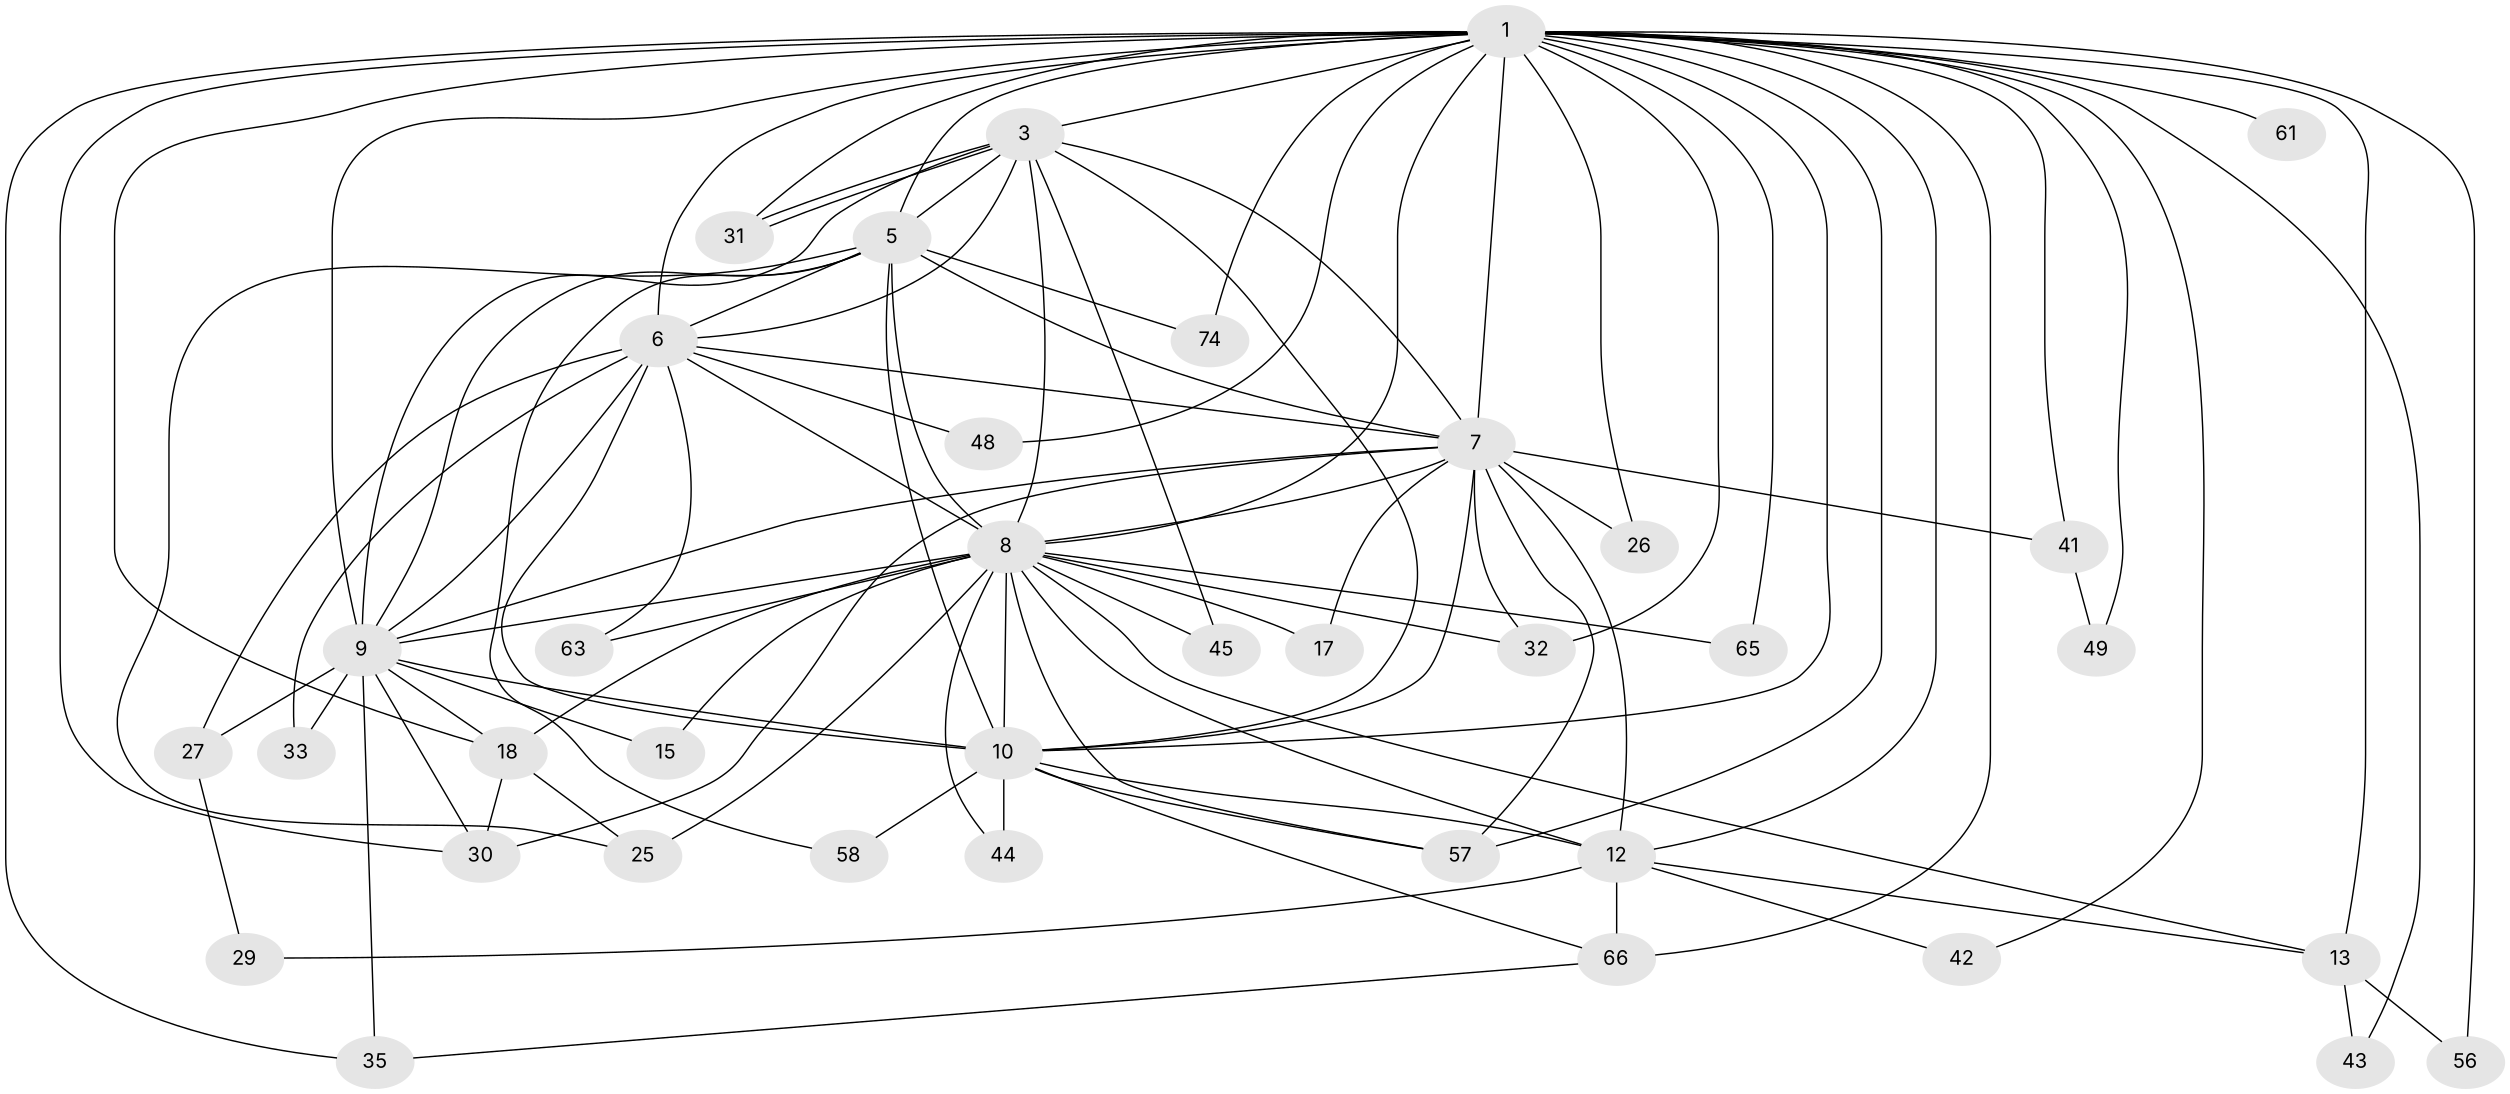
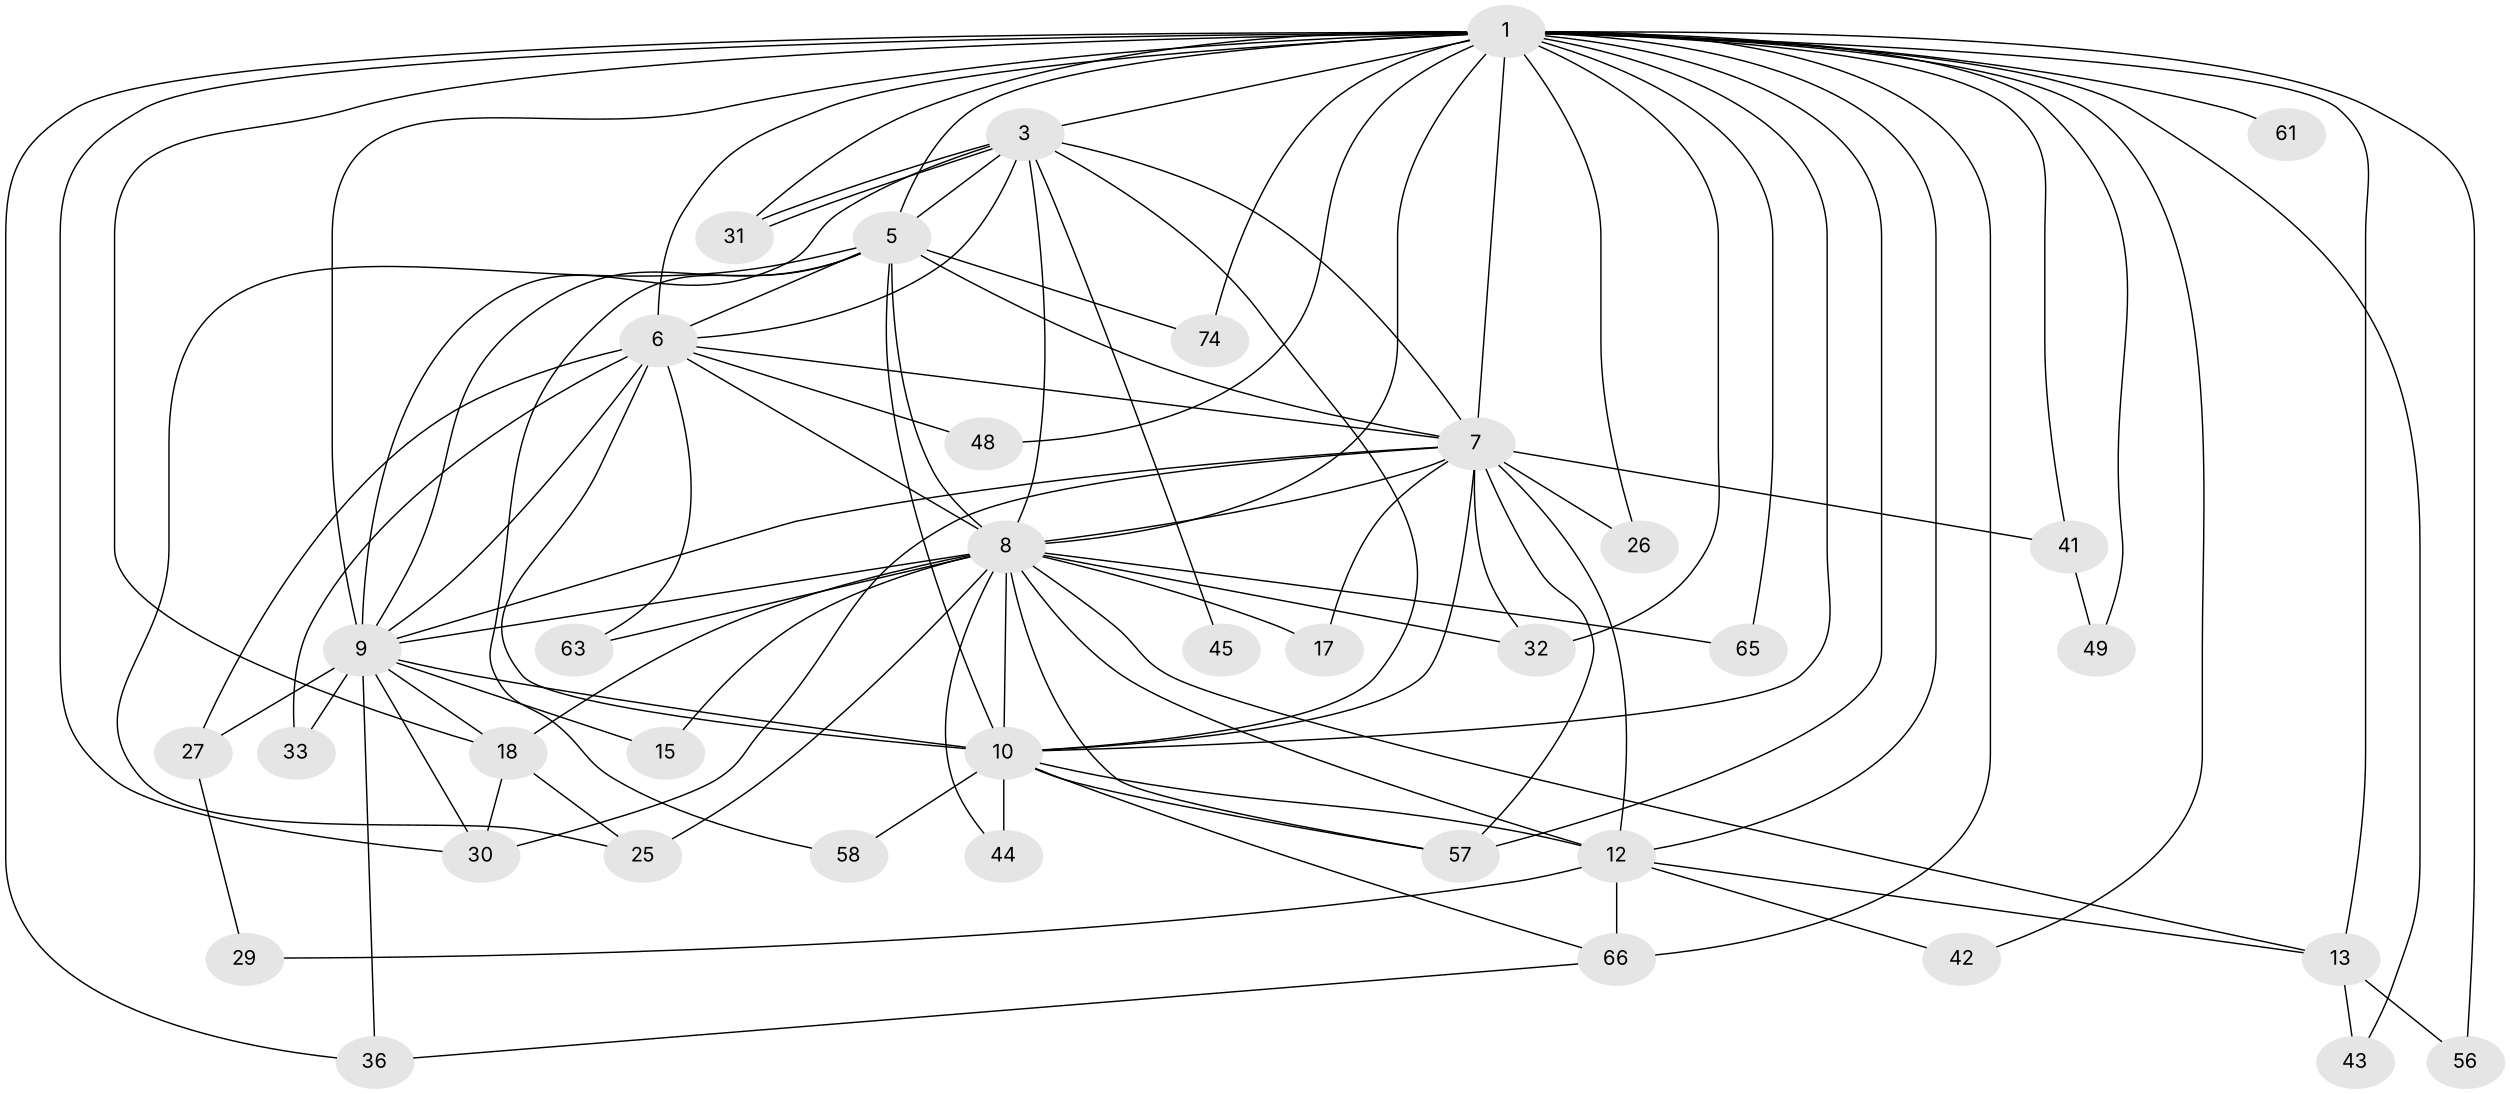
(1114, 599) -> none
(375, 1063) -> (375, 1063)
